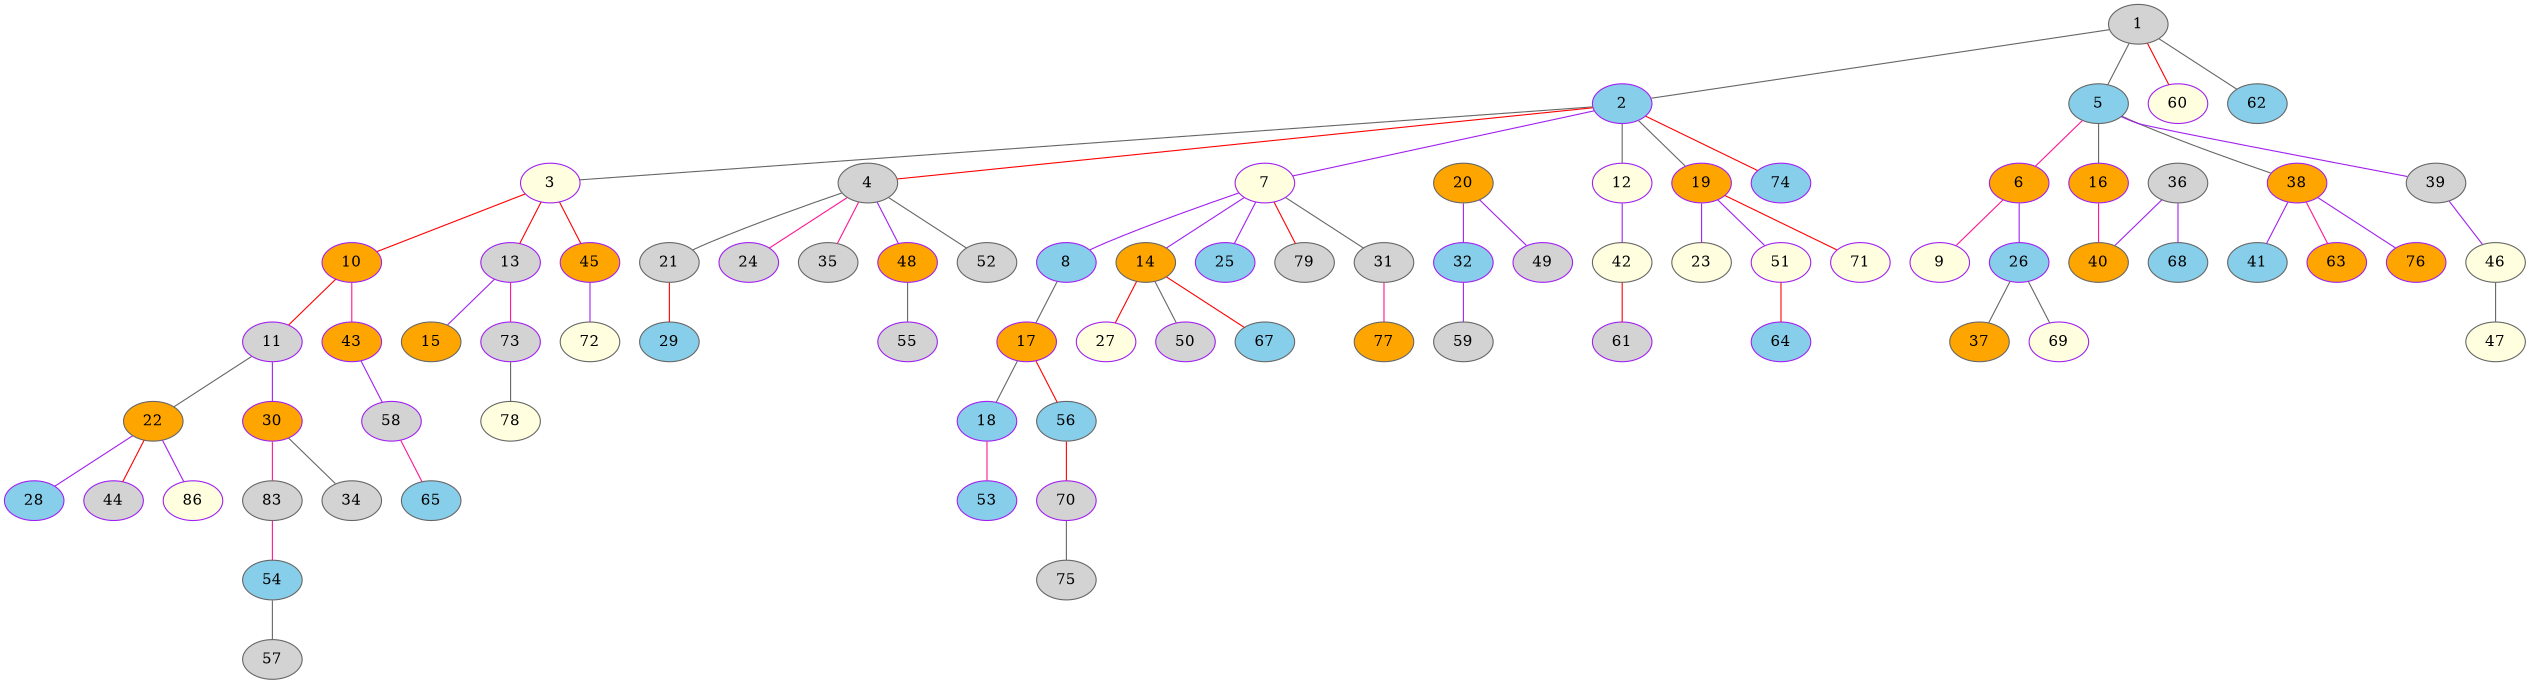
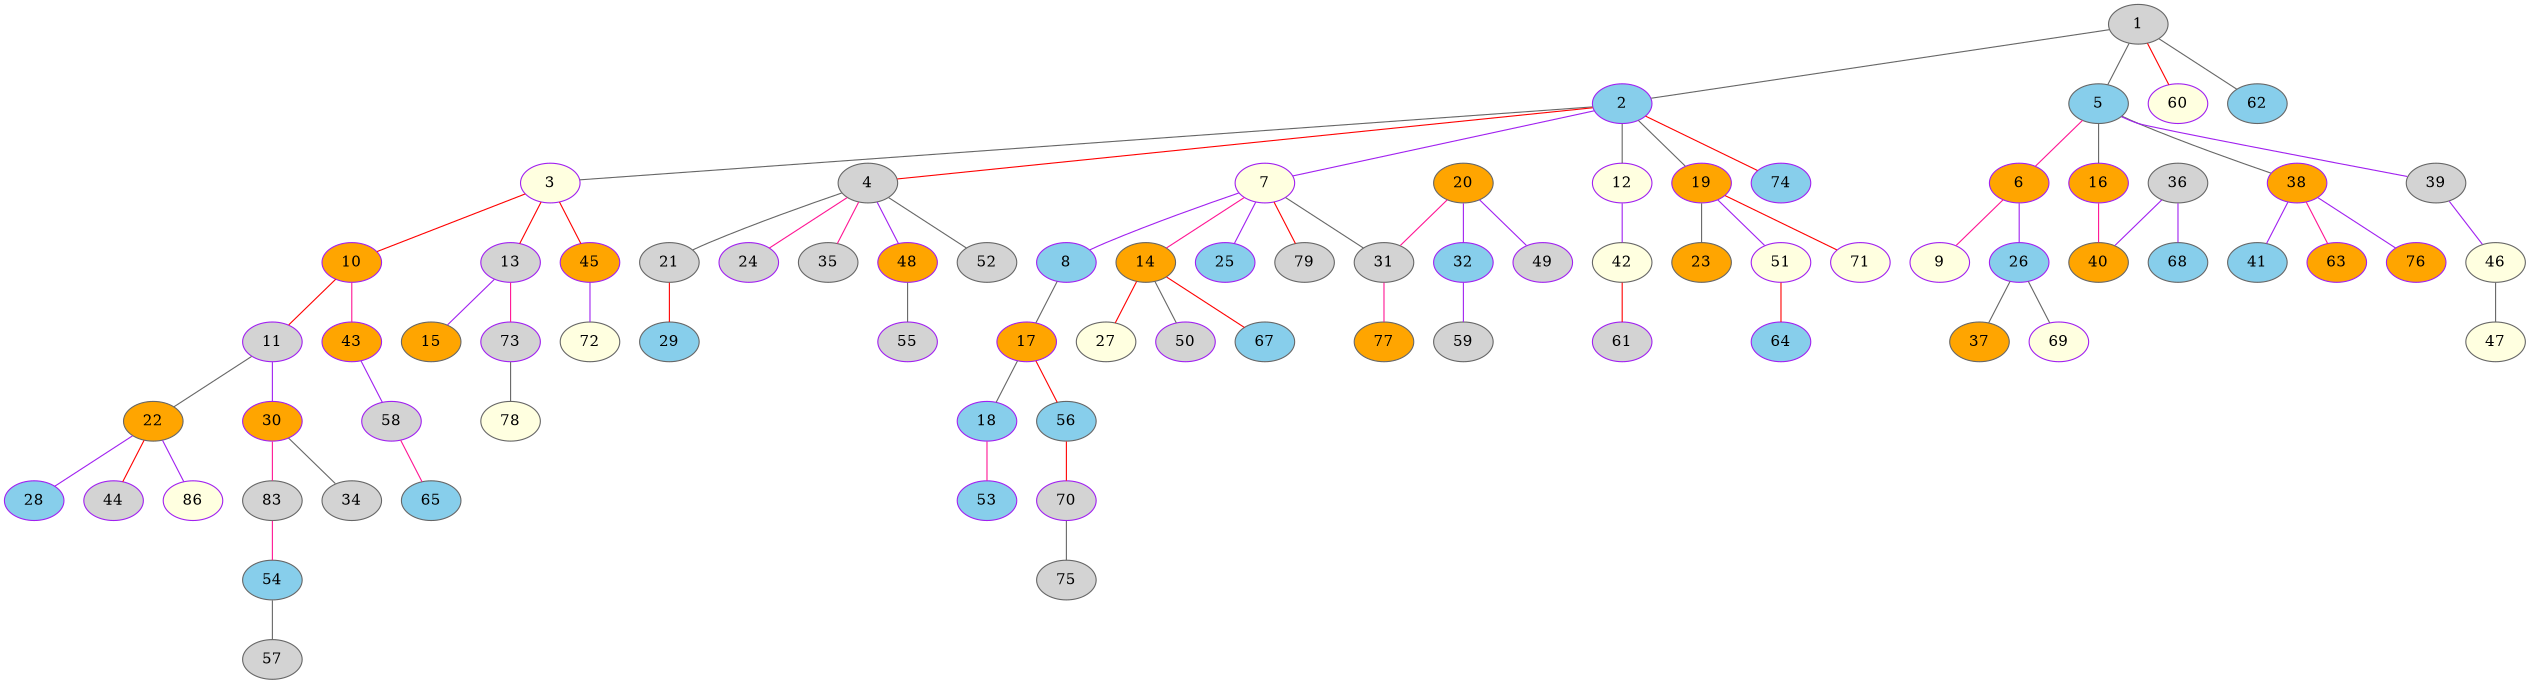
(1205, 223) -> (1205, 223)
none -> (1424, 223)
(1702, 223) -> (1702, 223)
(1702, 262) -> (1702, 262)
(1106, 342) -> (1106, 342)
